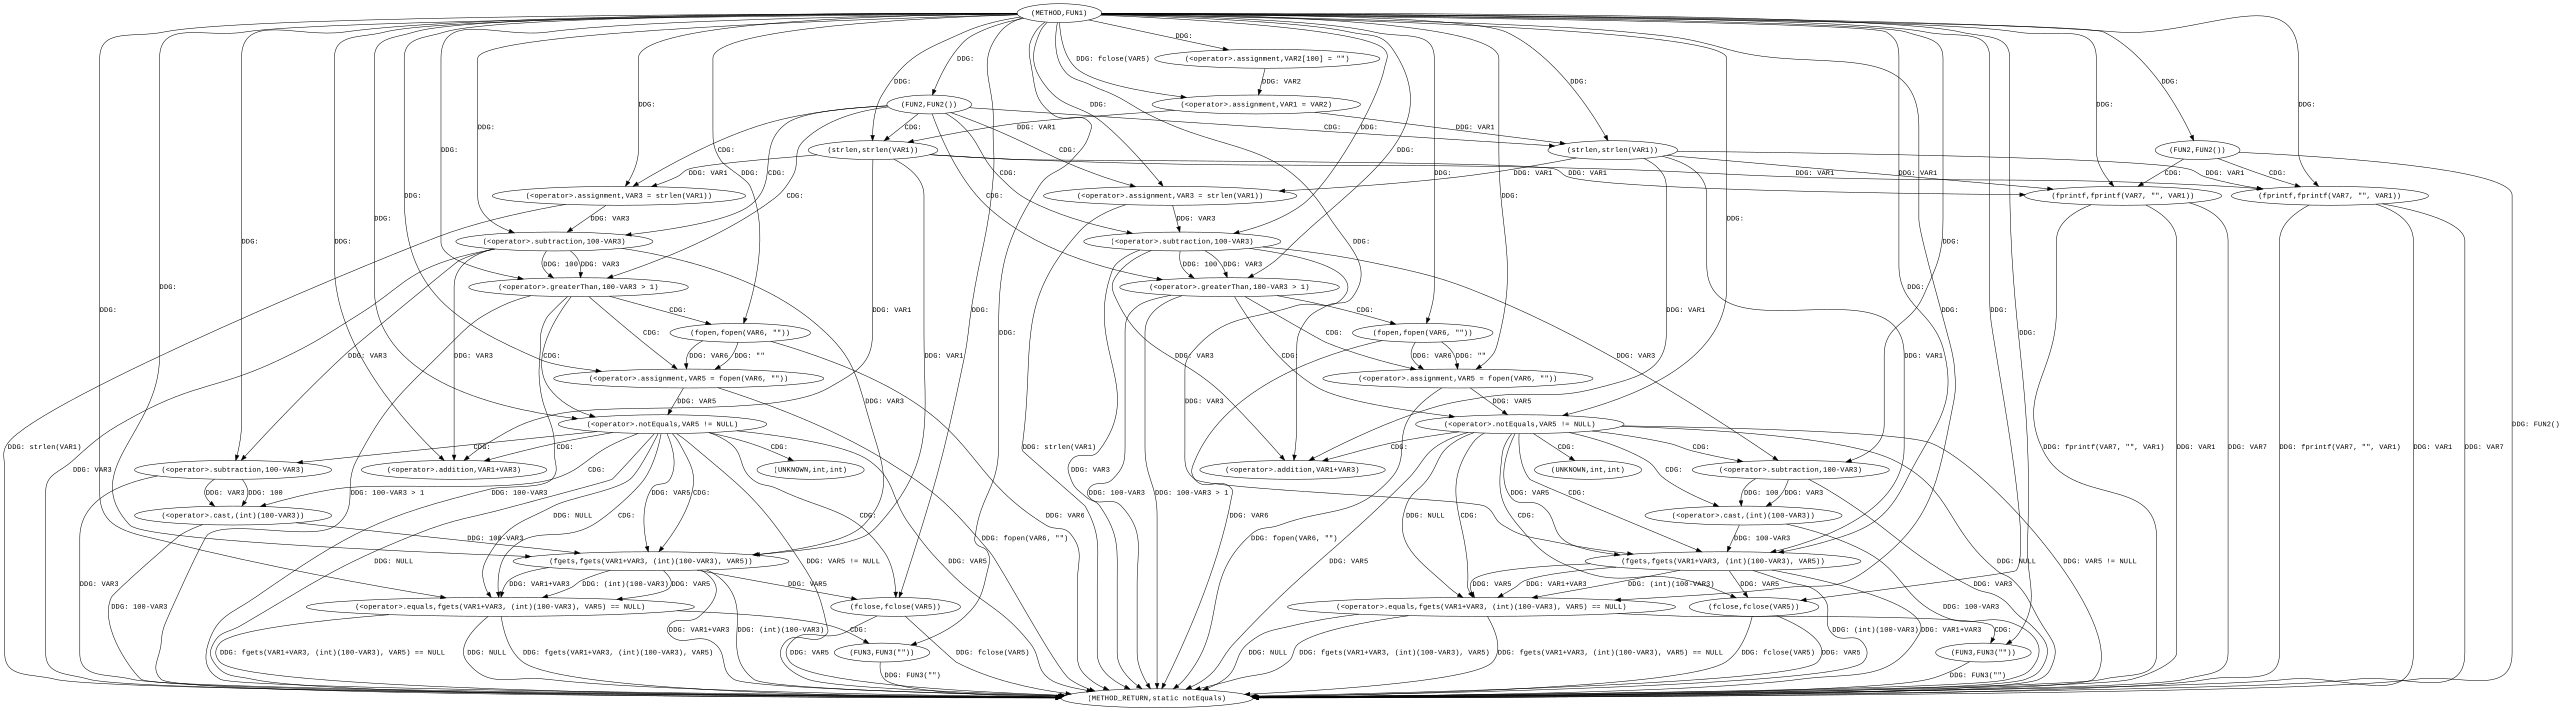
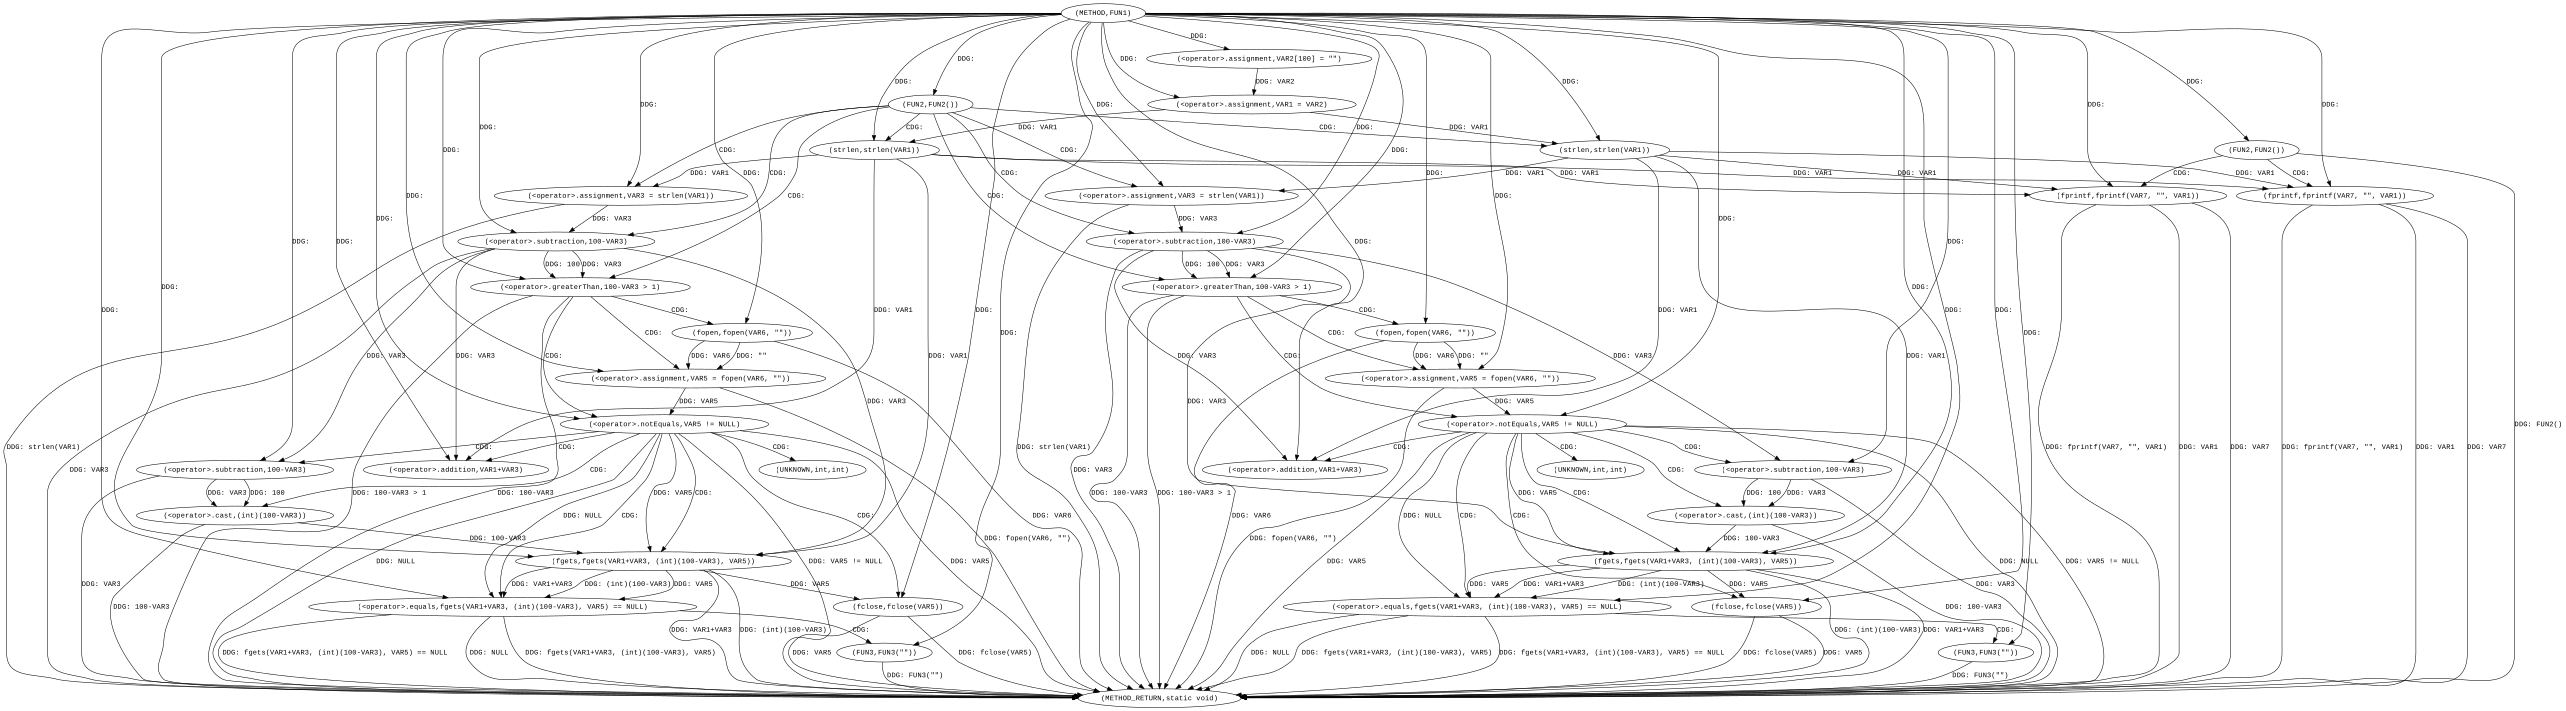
(1113, 59) -> (1131, 59)
(1157, 698) -> (1160, 698)
